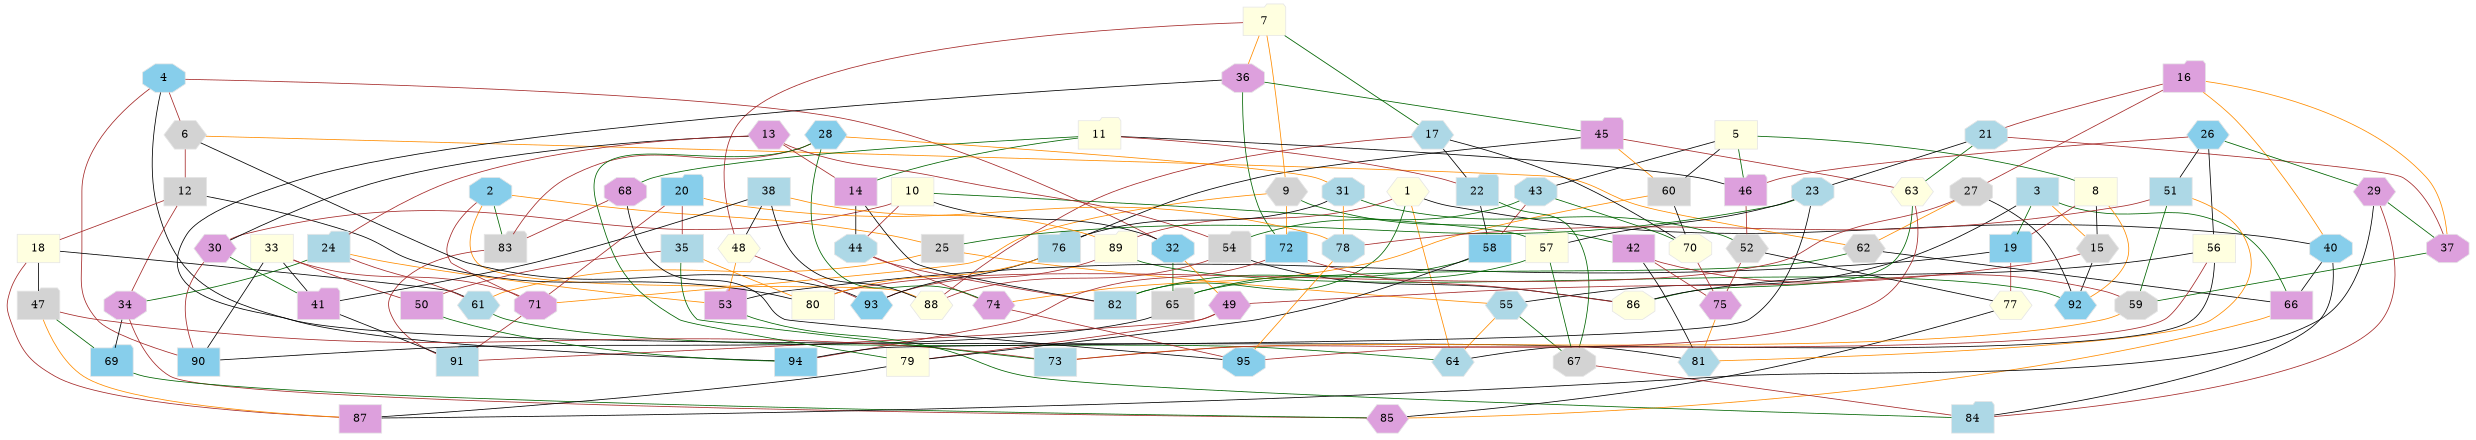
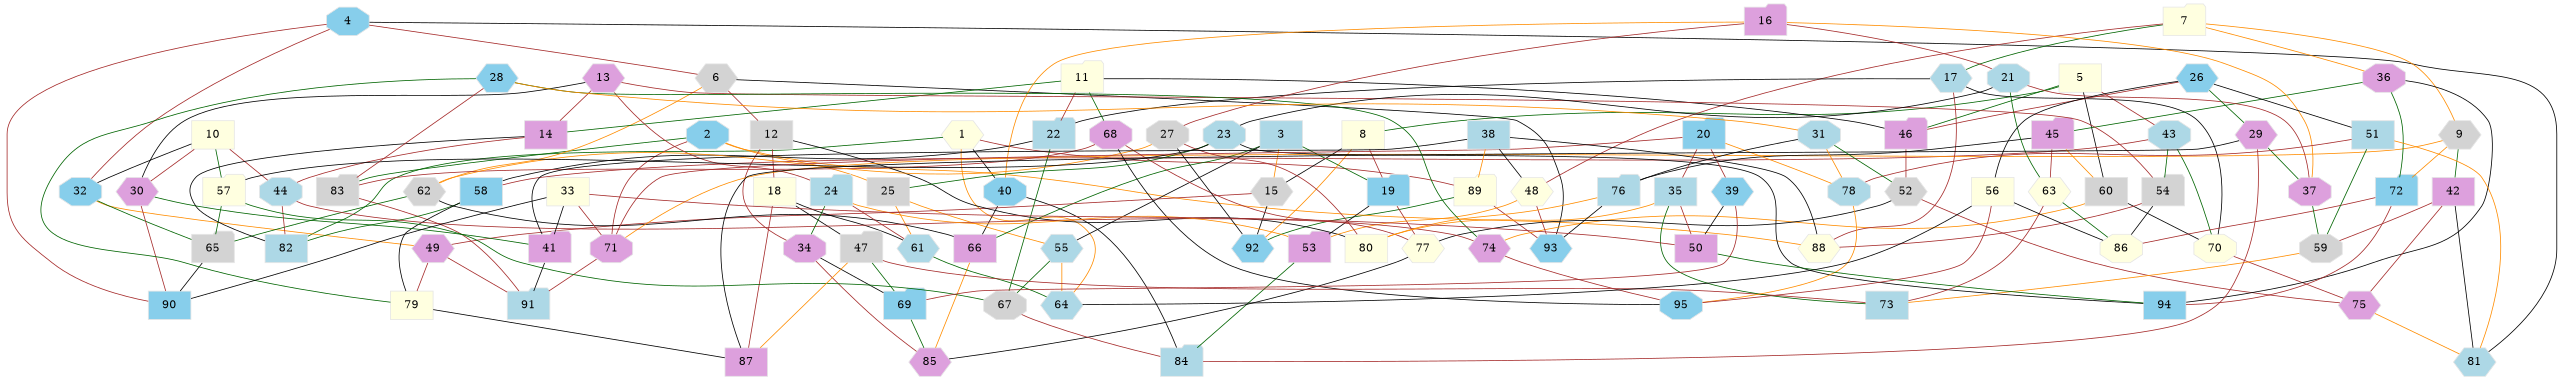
(1644, 161) -> (2128, 108)
none -> (1198, 186)
none -> (1732, 192)
(856, 220) -> (409, 153)
